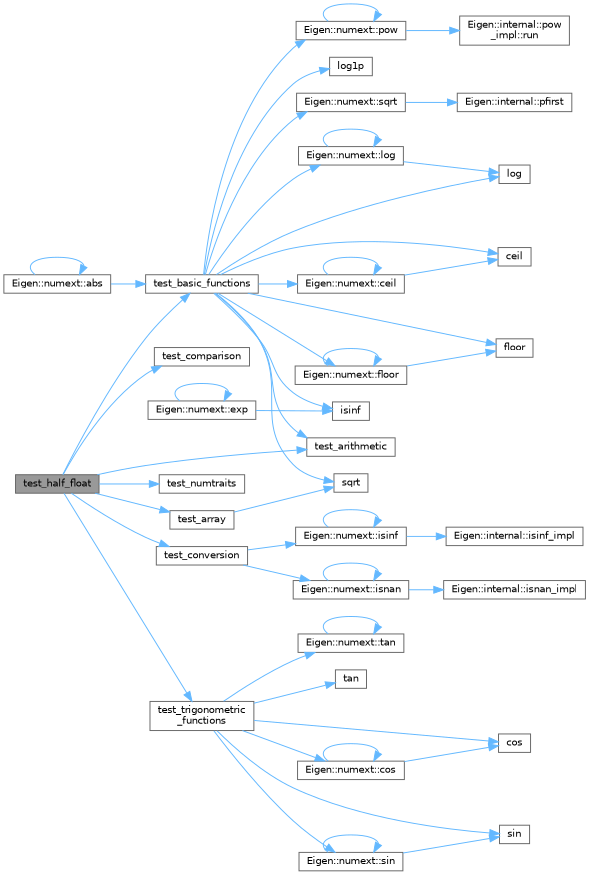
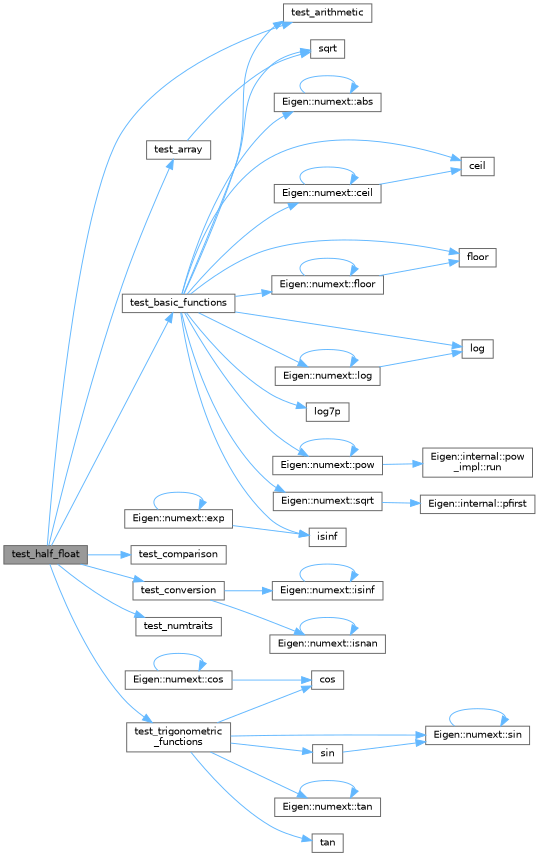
(351, 67) -> (328, 412)
(123, 284) -> (247, 152)
(515, 536) -> none
(515, 590) -> none
(279, 744) -> none
(446, 846) -> (379, 748)
